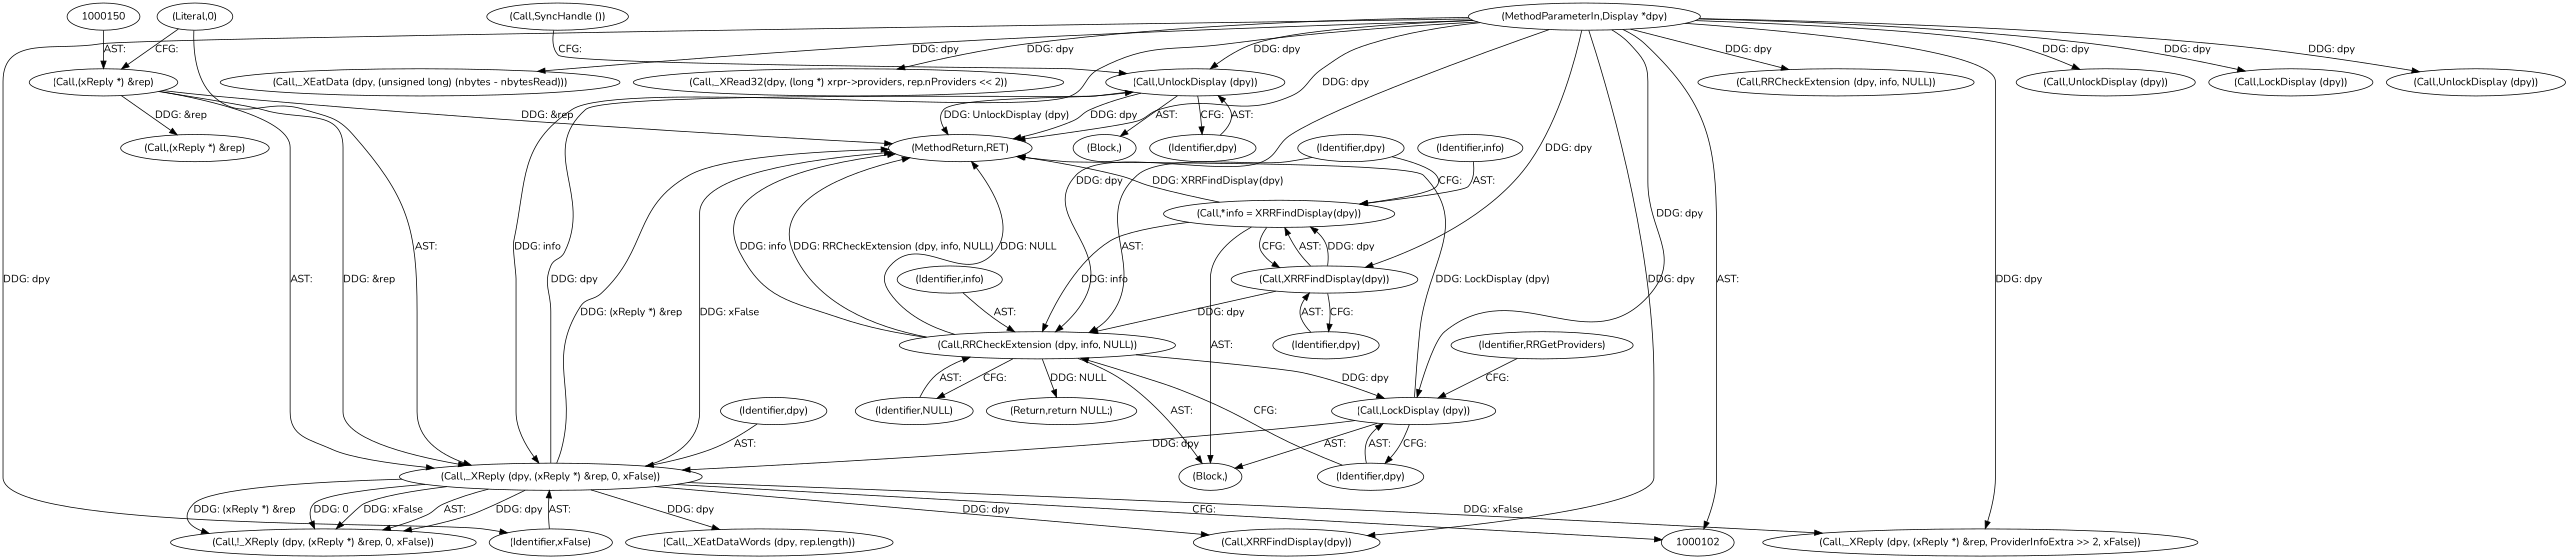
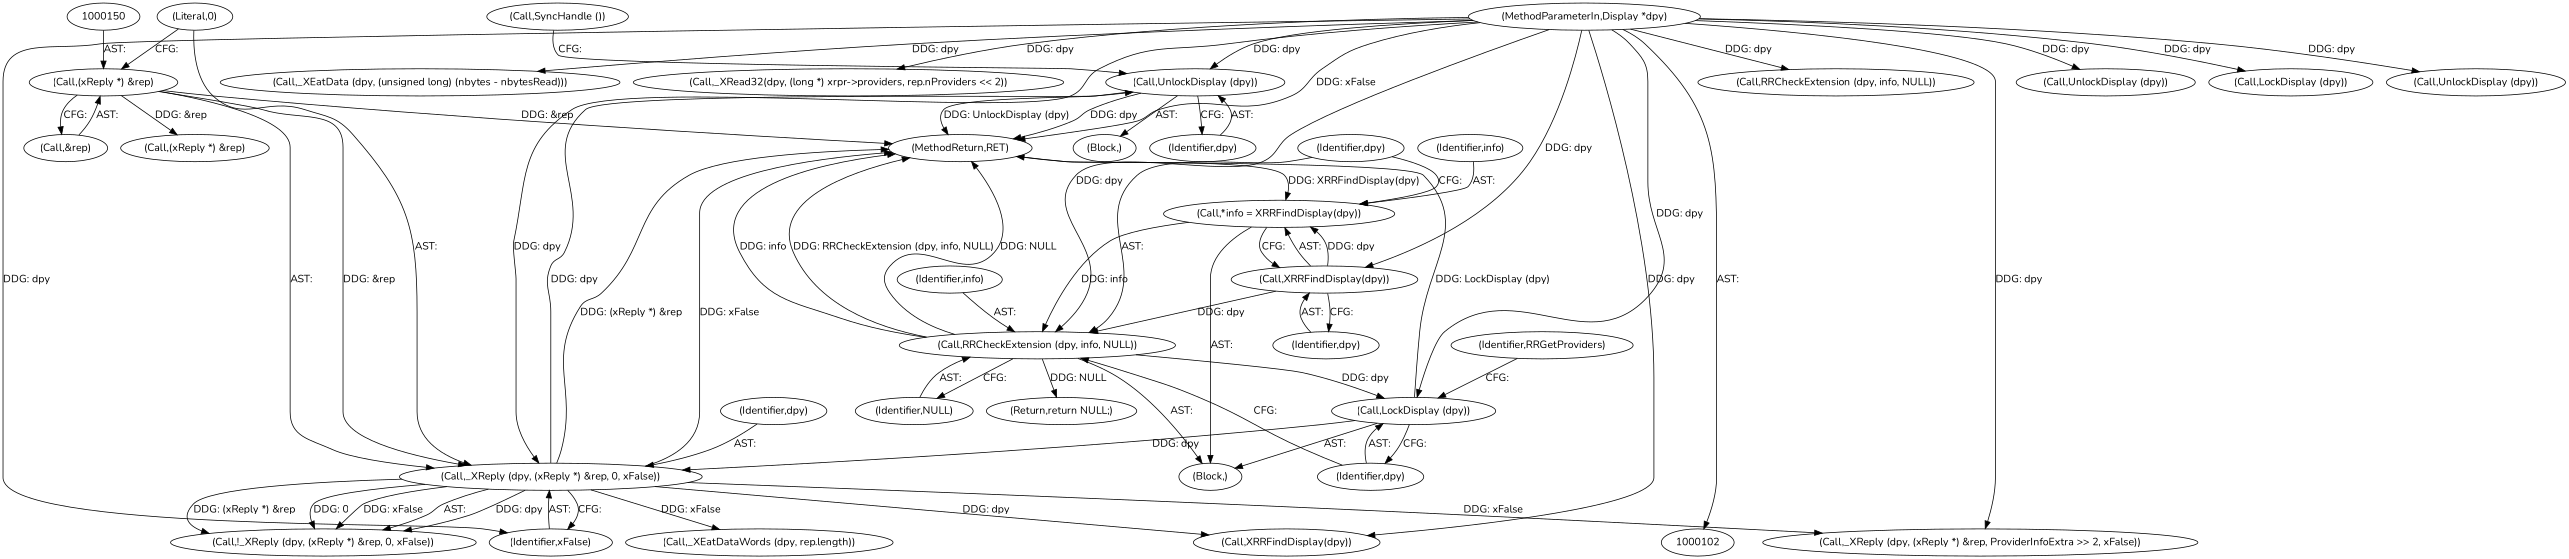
(1346, 82) -> (1346, 82)
none -> (66, 148)
(1123, 177) -> (1161, 162)
(538, 247) -> (538, 247)
(691, 510) -> (691, 510)
(1165, 512) -> (578, 506)
